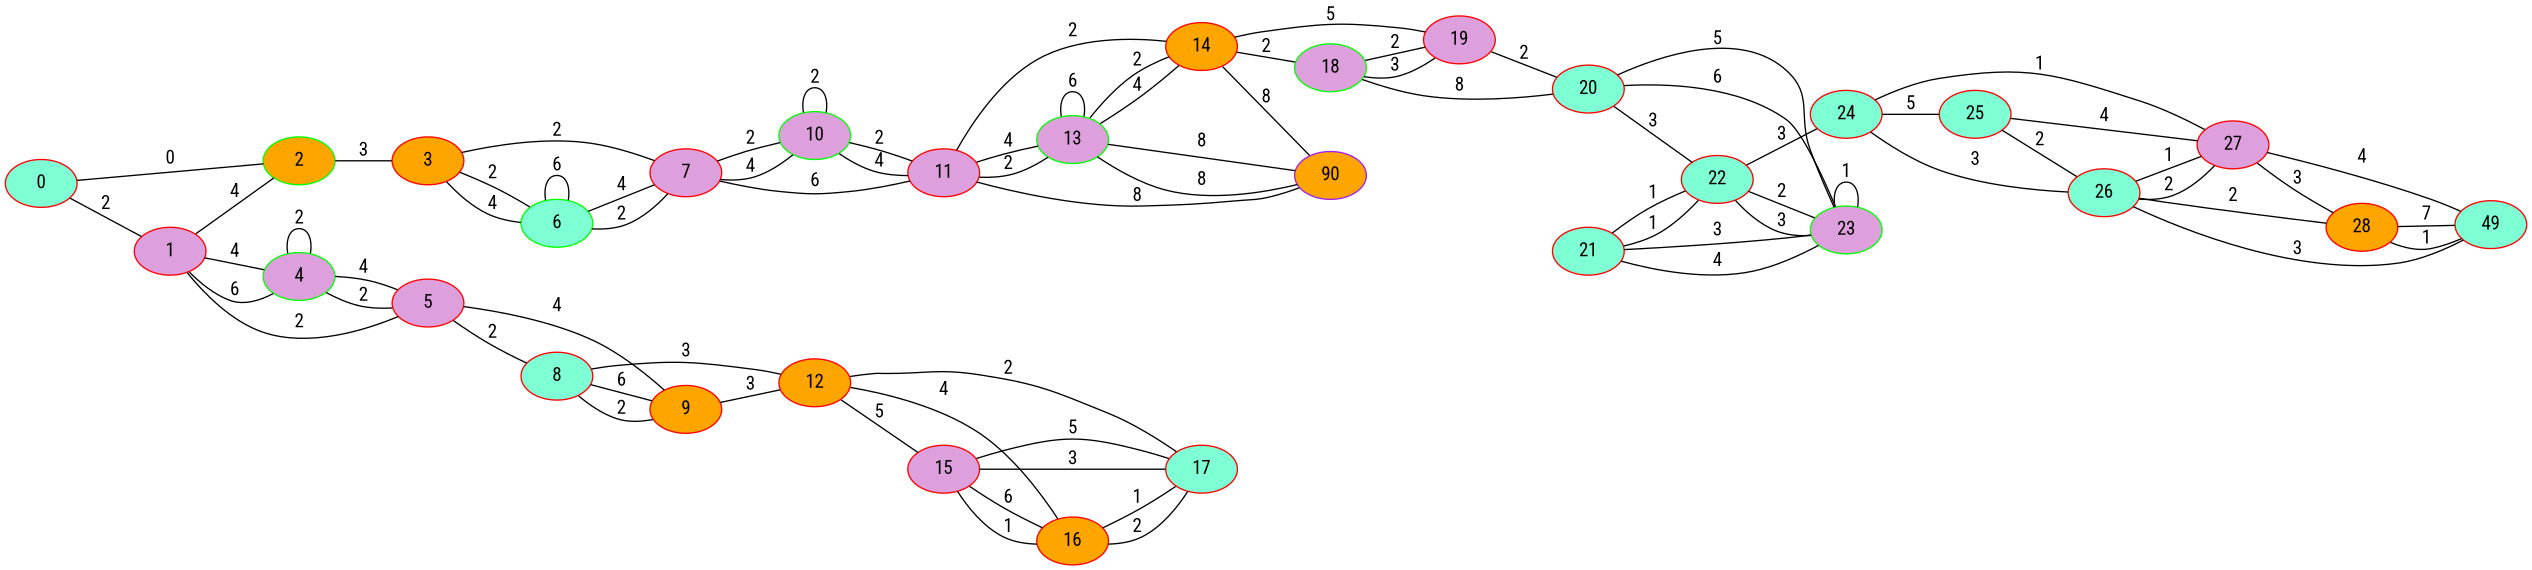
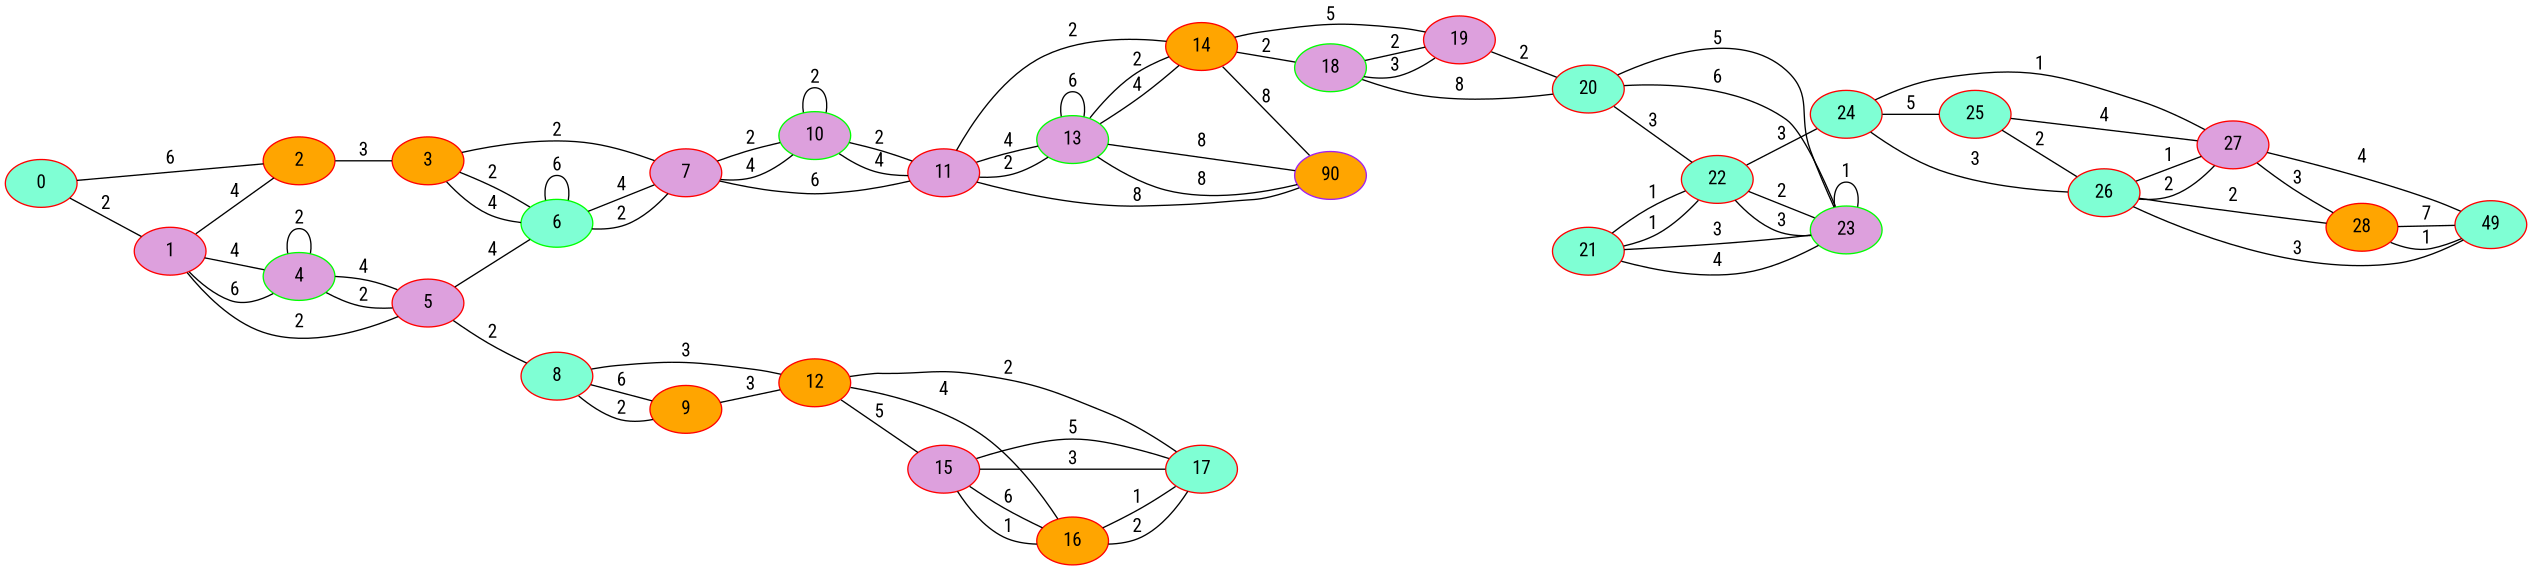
(170, 159) -> (170, 159)
(299, 161) -> (299, 161)
(571, 332) -> (492, 263)
